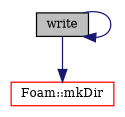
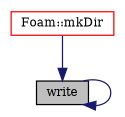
(62, 53) -> (62, 52)
